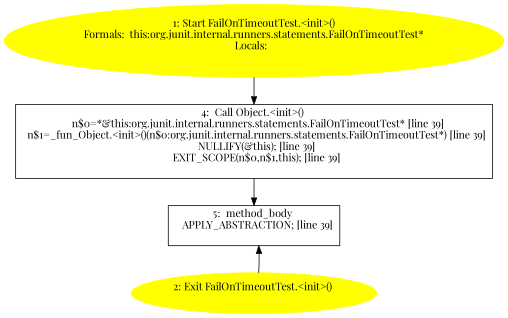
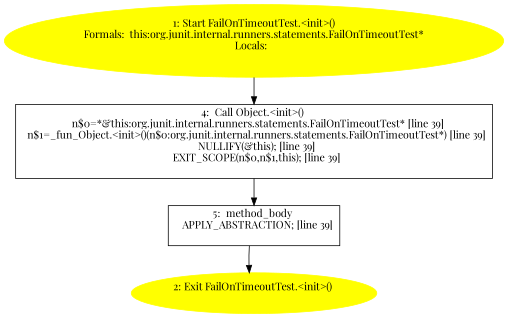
(259, 263) -> (249, 256)
